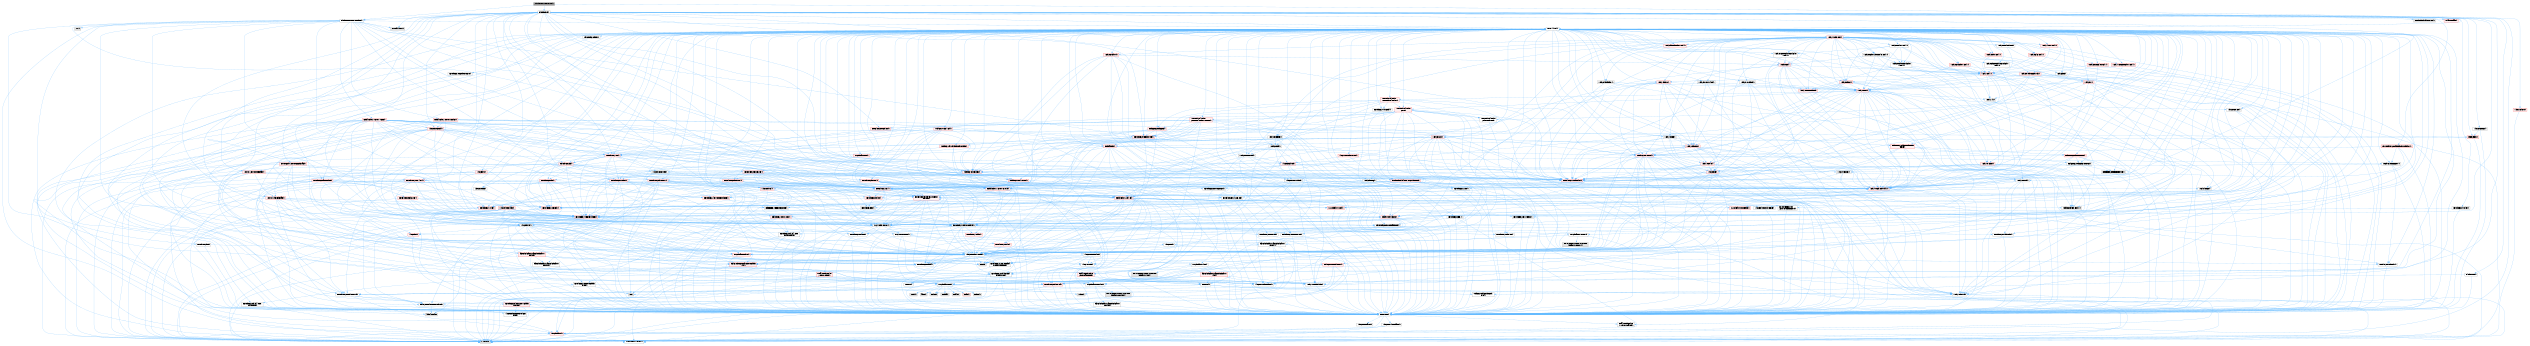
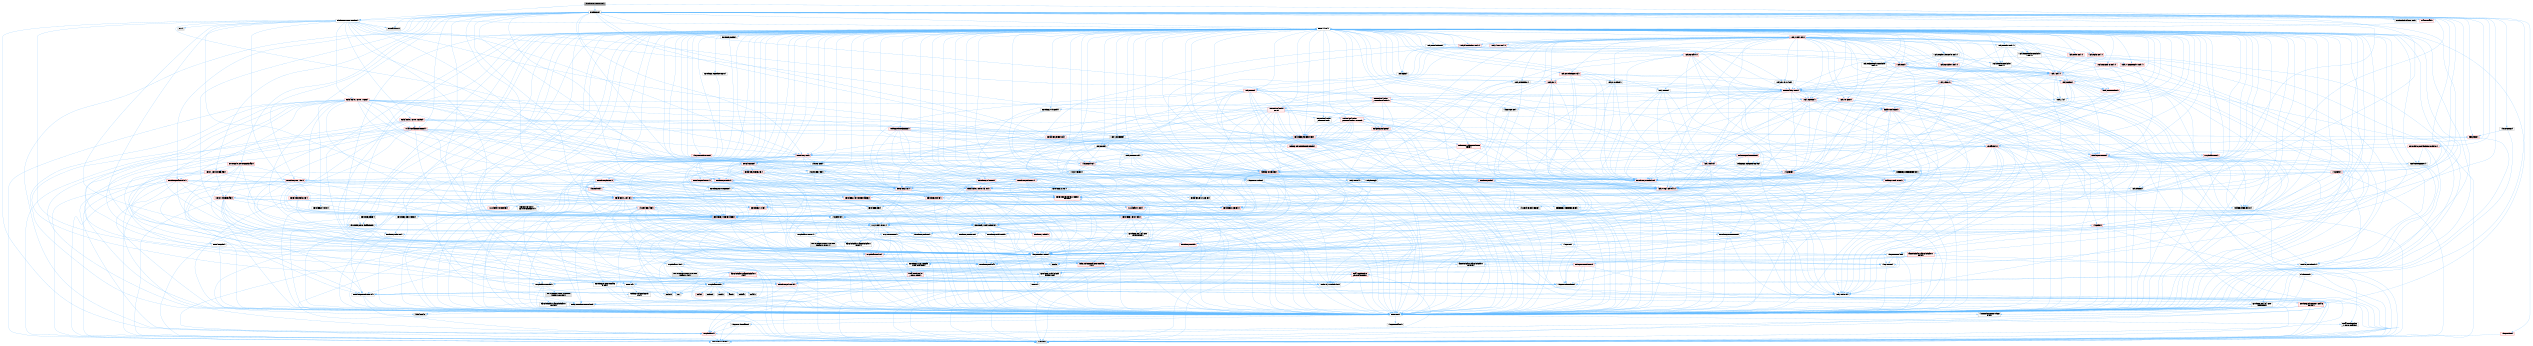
(1863, 91) -> (1791, 91)
(436, 129) -> (416, 129)
(943, 129) -> (900, 129)
(1275, 137) -> (1117, 137)
(1309, 155) -> (1624, 115)
(1406, 181) -> (986, 181)
(1788, 208) -> (527, 208)
(1315, 285) -> (1330, 285)
(1081, 295) -> none
